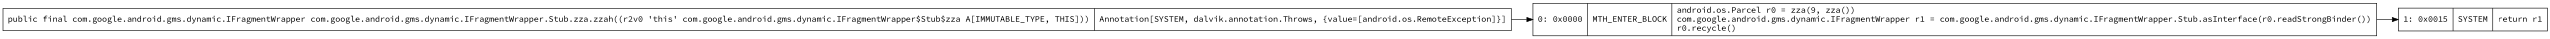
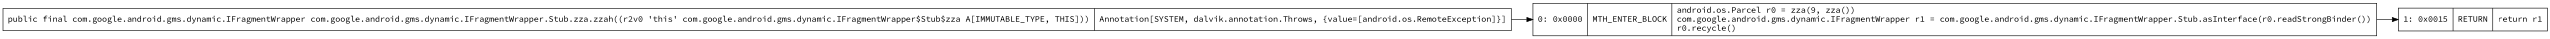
(2473, 19) -> (2473, 19)
